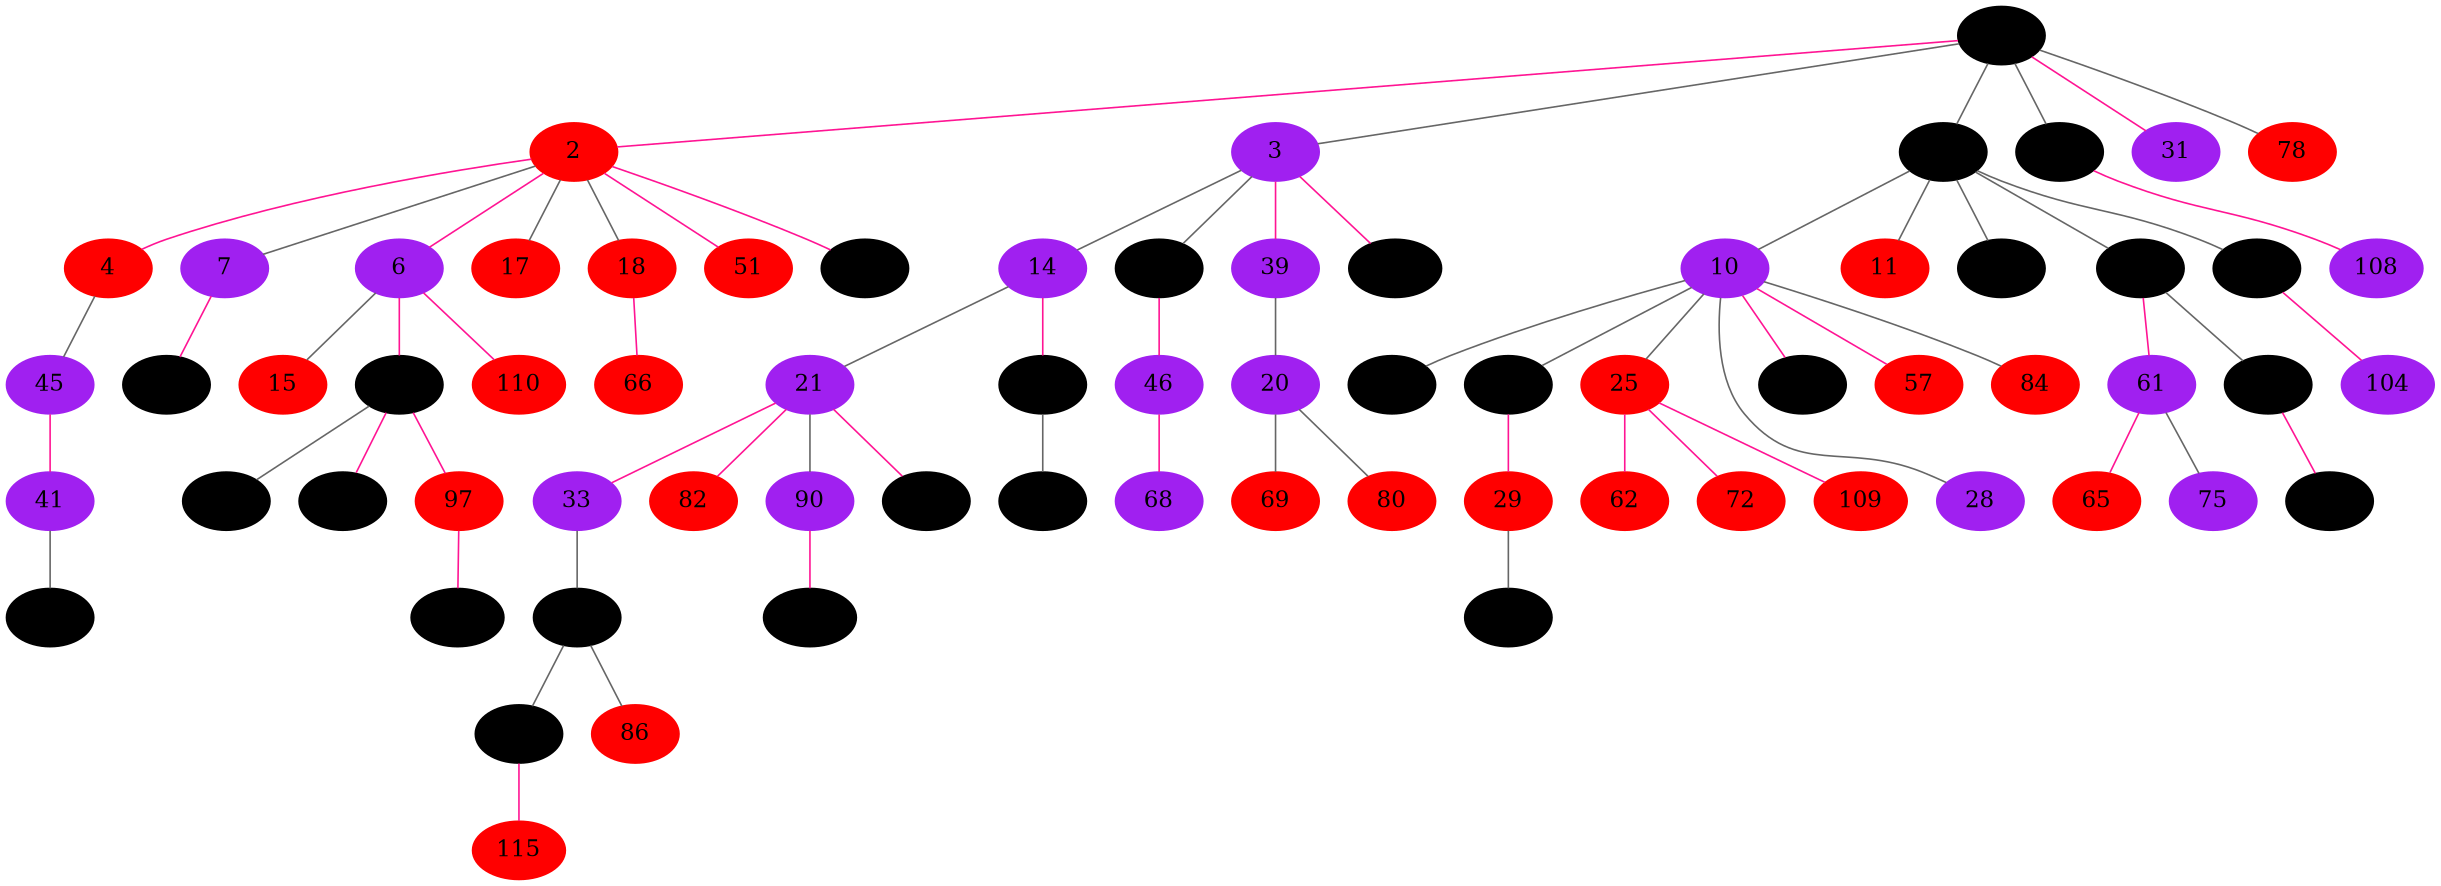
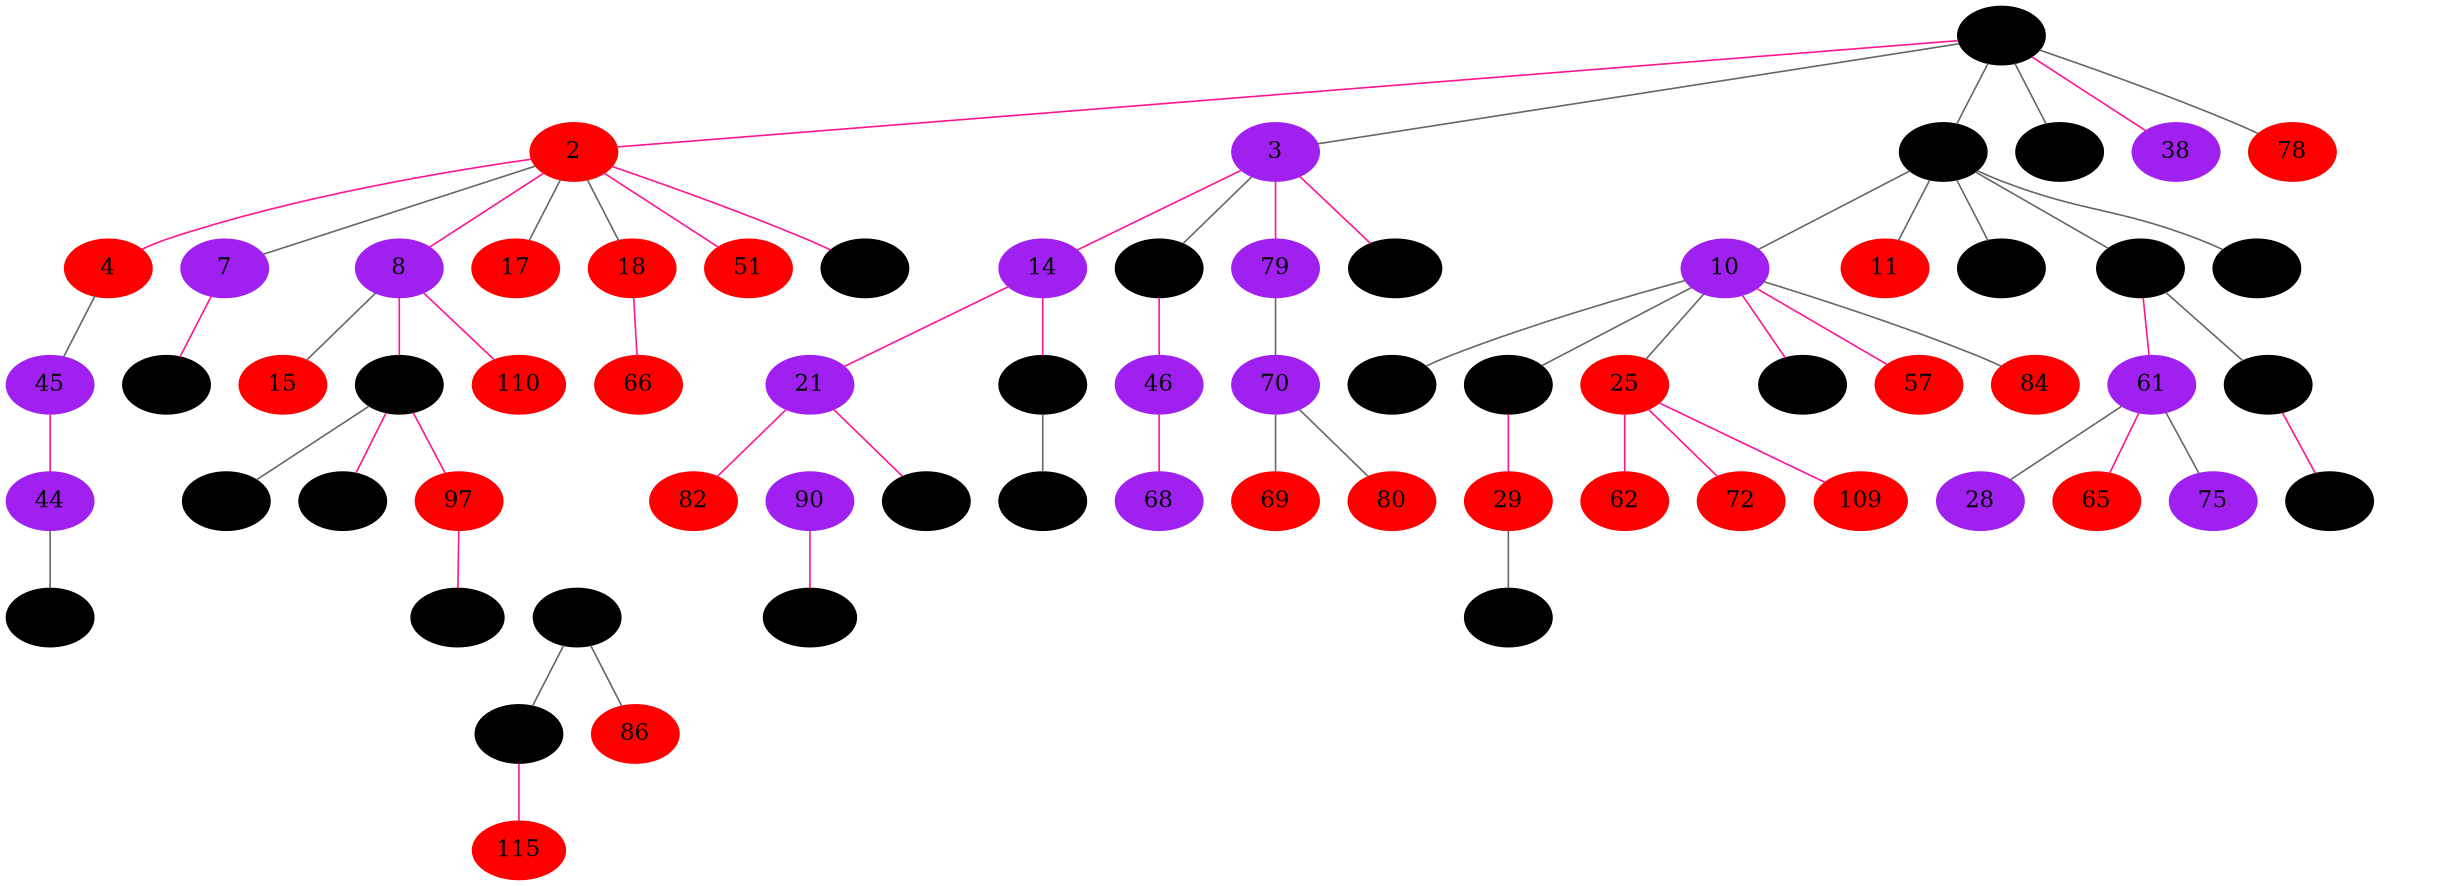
(2176, 152) -> (2176, 152)
(1159, 210) -> (1159, 210)
(399, 268) -> (399, 268)
(1276, 268) -> (1276, 268)
(2376, 268) -> none
(926, 327) -> (926, 327)
(1276, 385) -> (1276, 385)
(2388, 385) -> none
(810, 443) -> none
(1782, 444) -> (2066, 443)
(50, 501) -> (50, 501)
(577, 501) -> none
